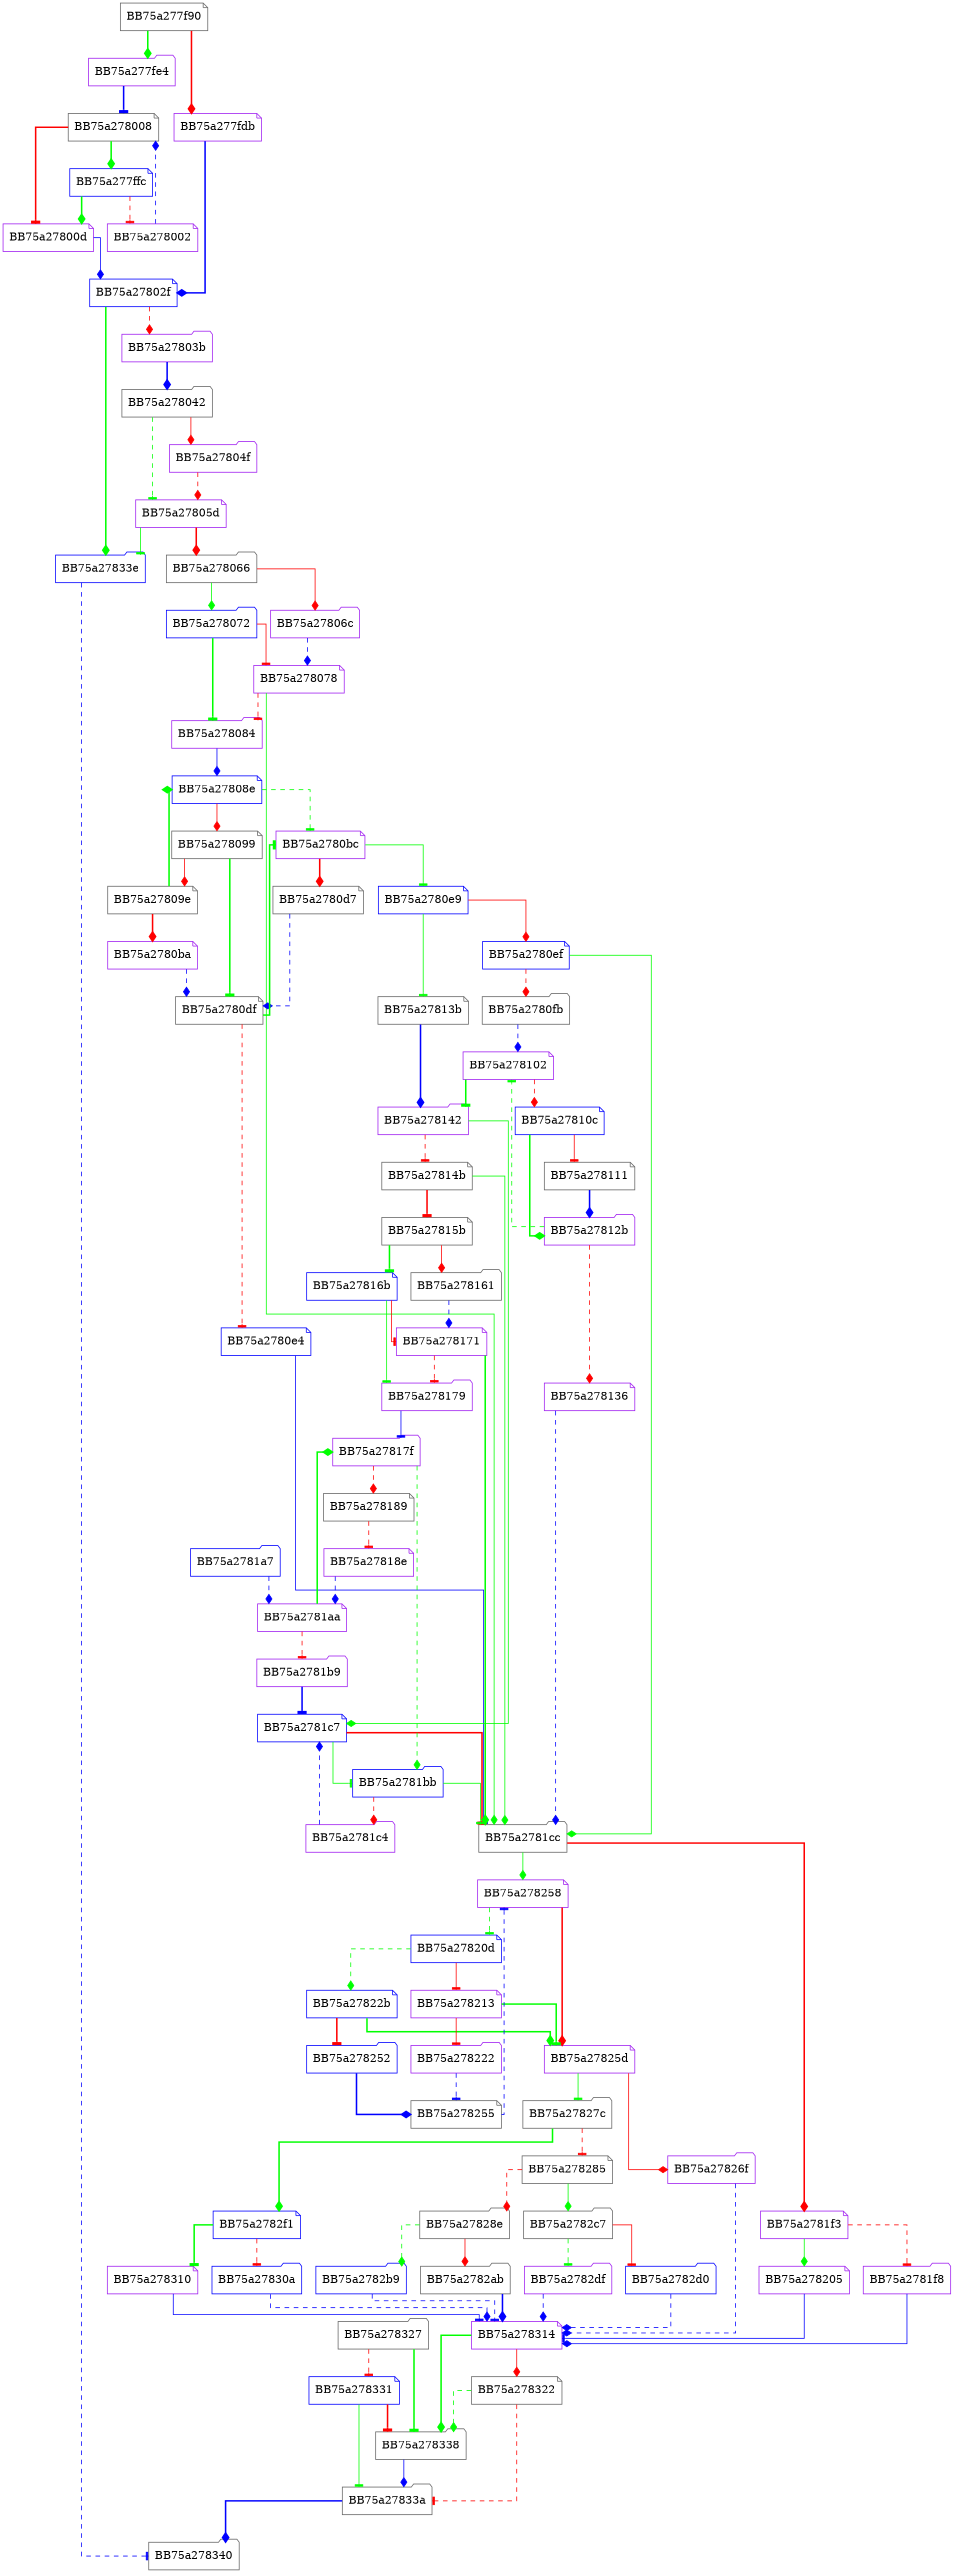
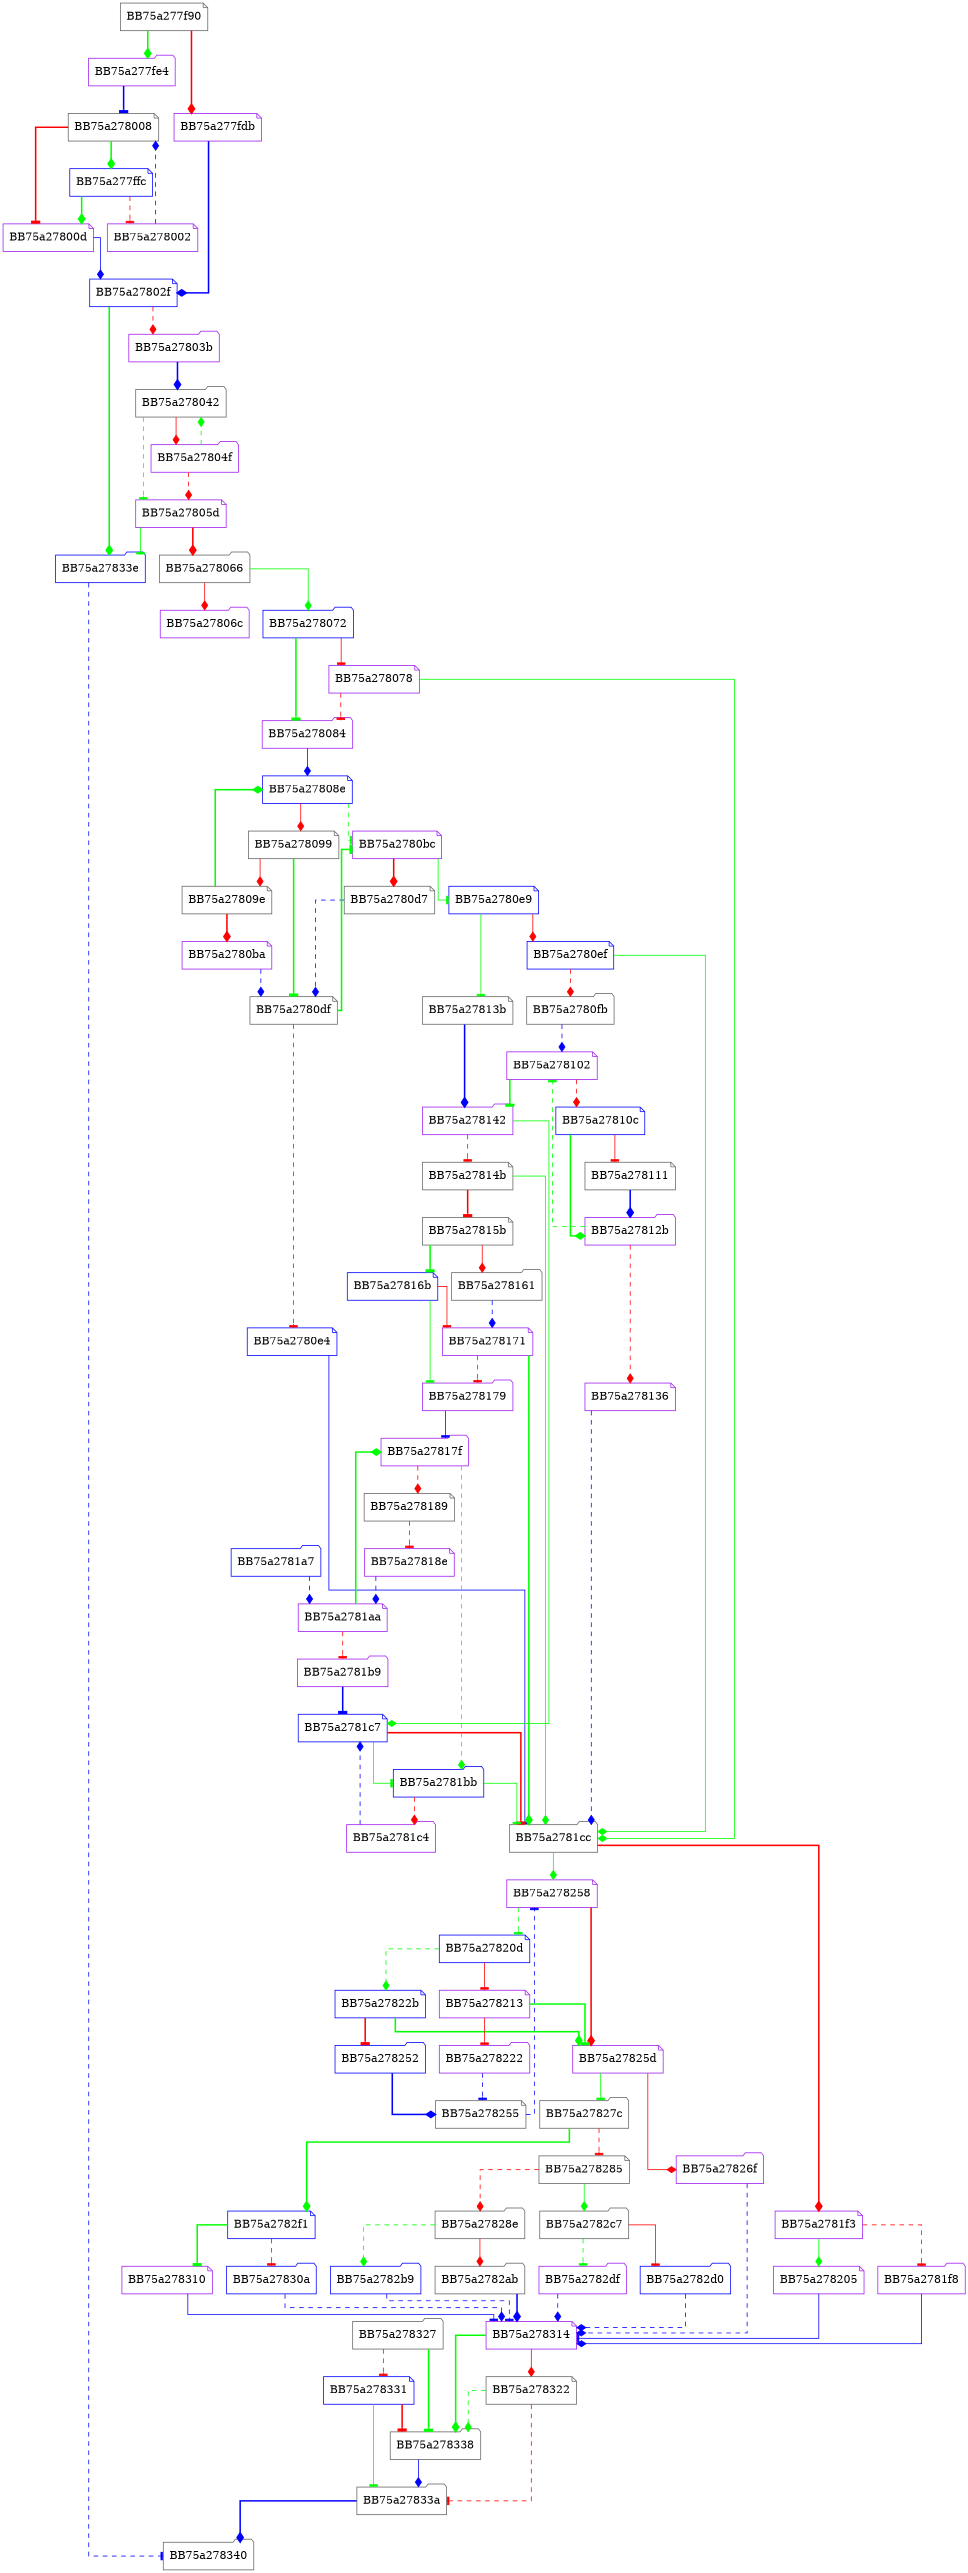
none -> (201, 436)
(307, 647) -> none
